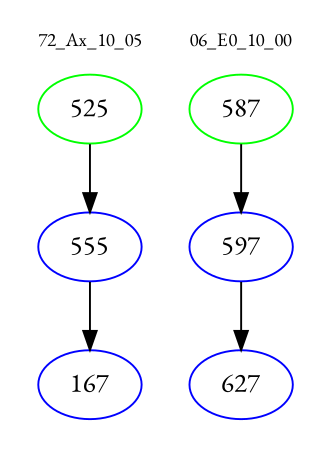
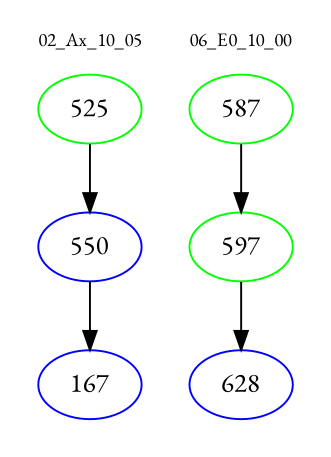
(91, 41) -> (91, 41)
(90, 247) -> (90, 247)
(241, 247) -> (241, 247)
(241, 385) -> (241, 385)
